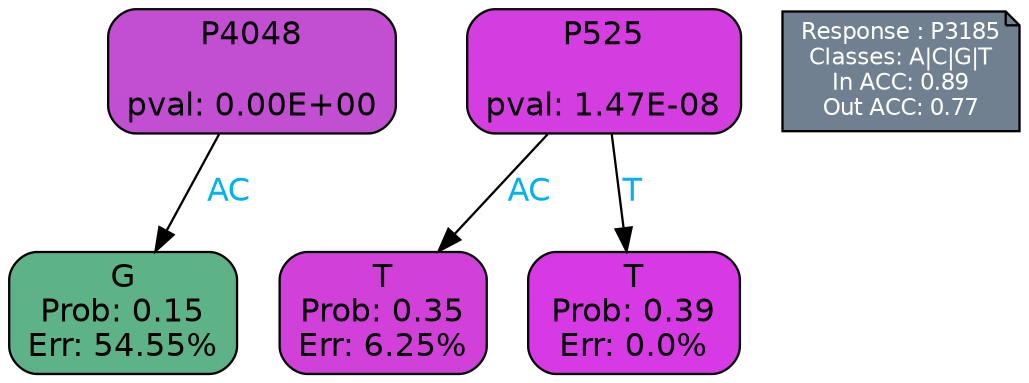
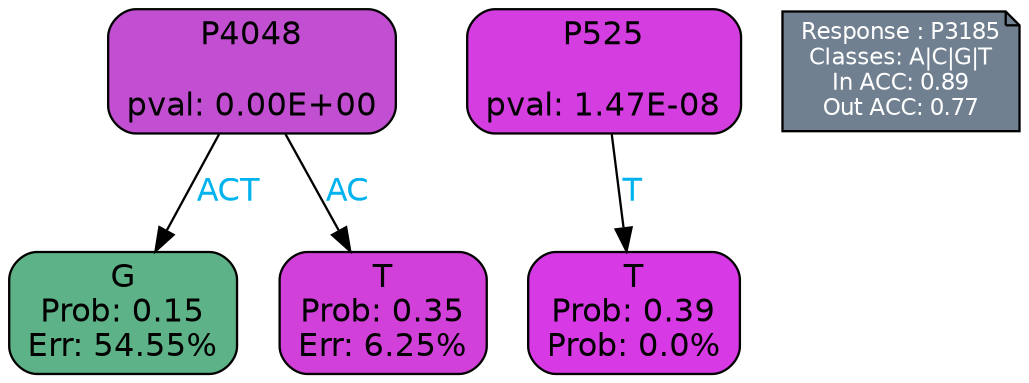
(501, 184) -> (312, 182)
(229, 192) -> (229, 192)
(634, 313) -> (634, 313)
